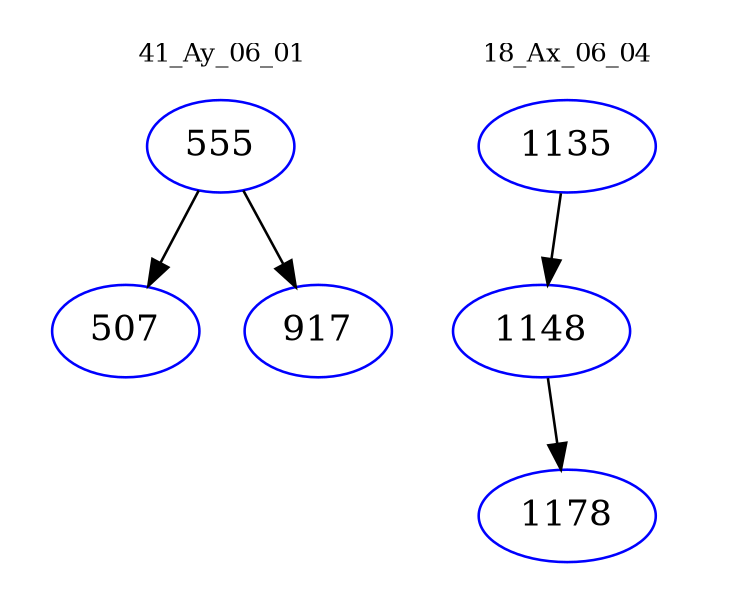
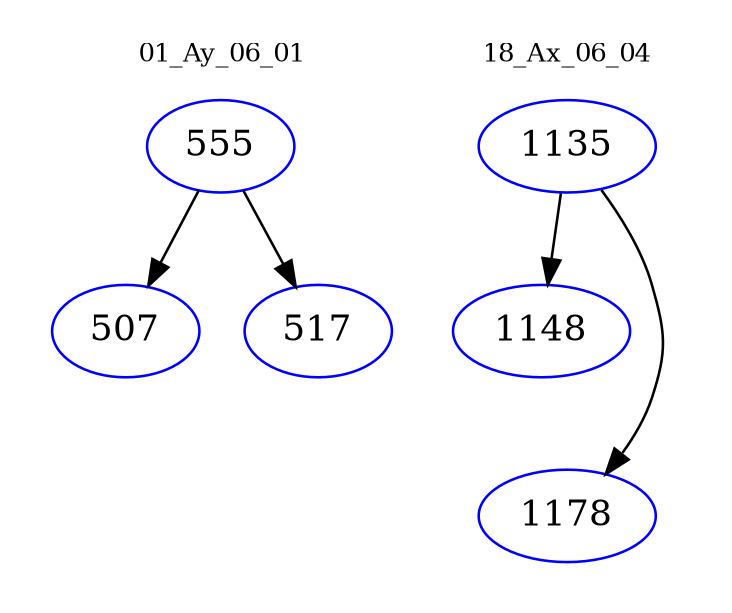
(222, 55) -> (222, 55)
(318, 331) -> (318, 331)
(553, 411) -> (660, 319)
